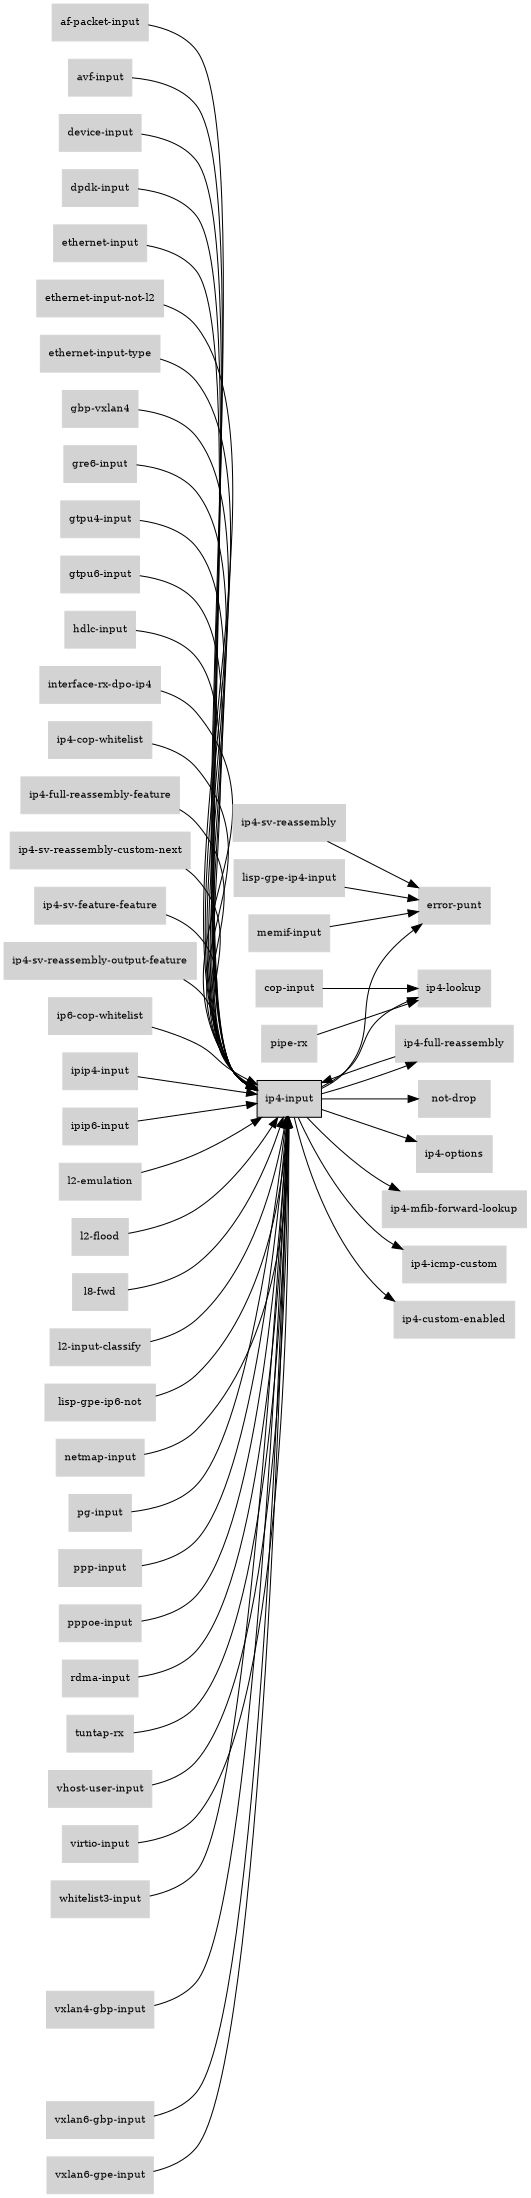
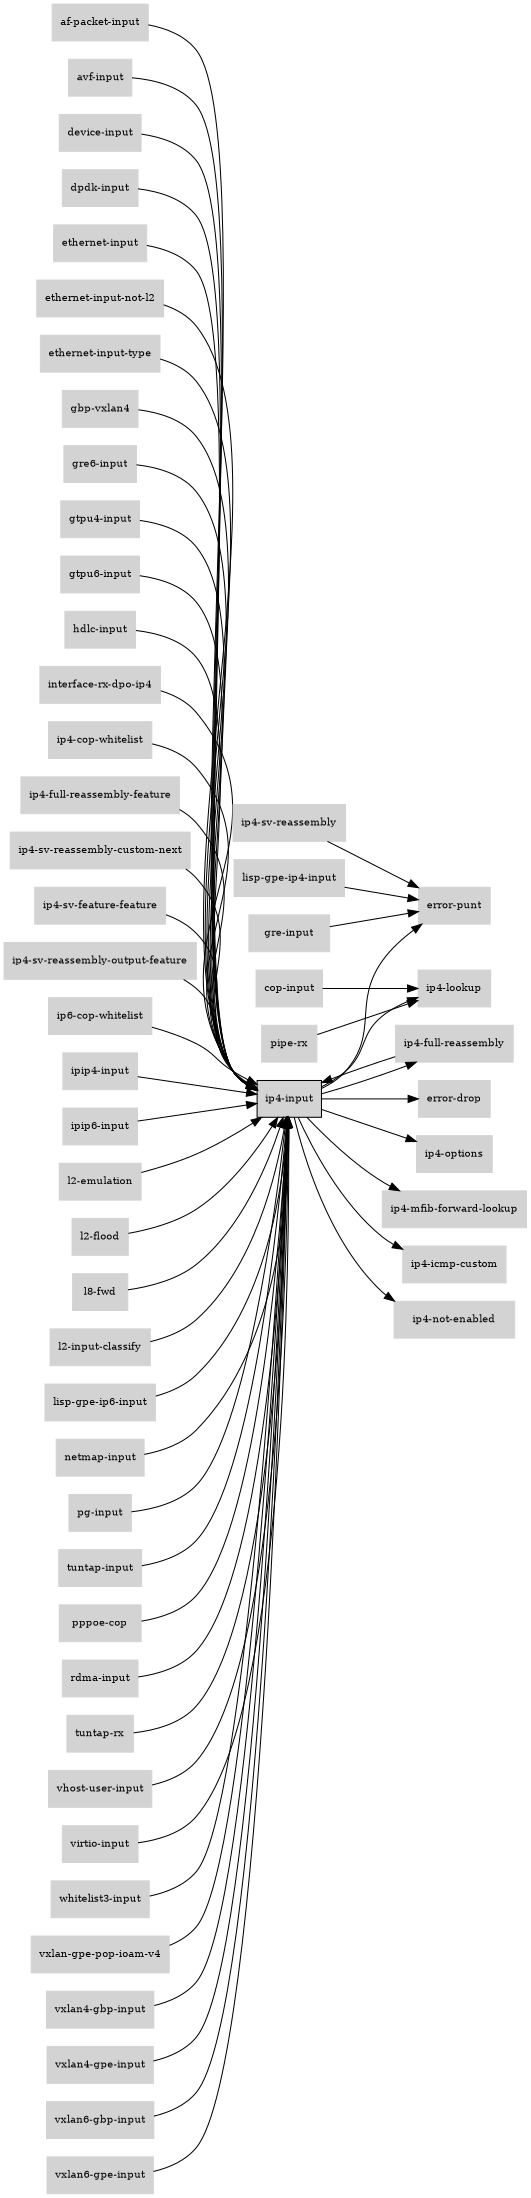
(289, 933) -> (289, 933)
(454, 1099) -> (454, 1099)
(454, 1320) -> (454, 1320)
(100, 1402) -> (100, 1402)
(100, 1568) -> (100, 1568)
(100, 1623) -> (100, 1623)
none -> (100, 1954)
none -> (100, 2065)
